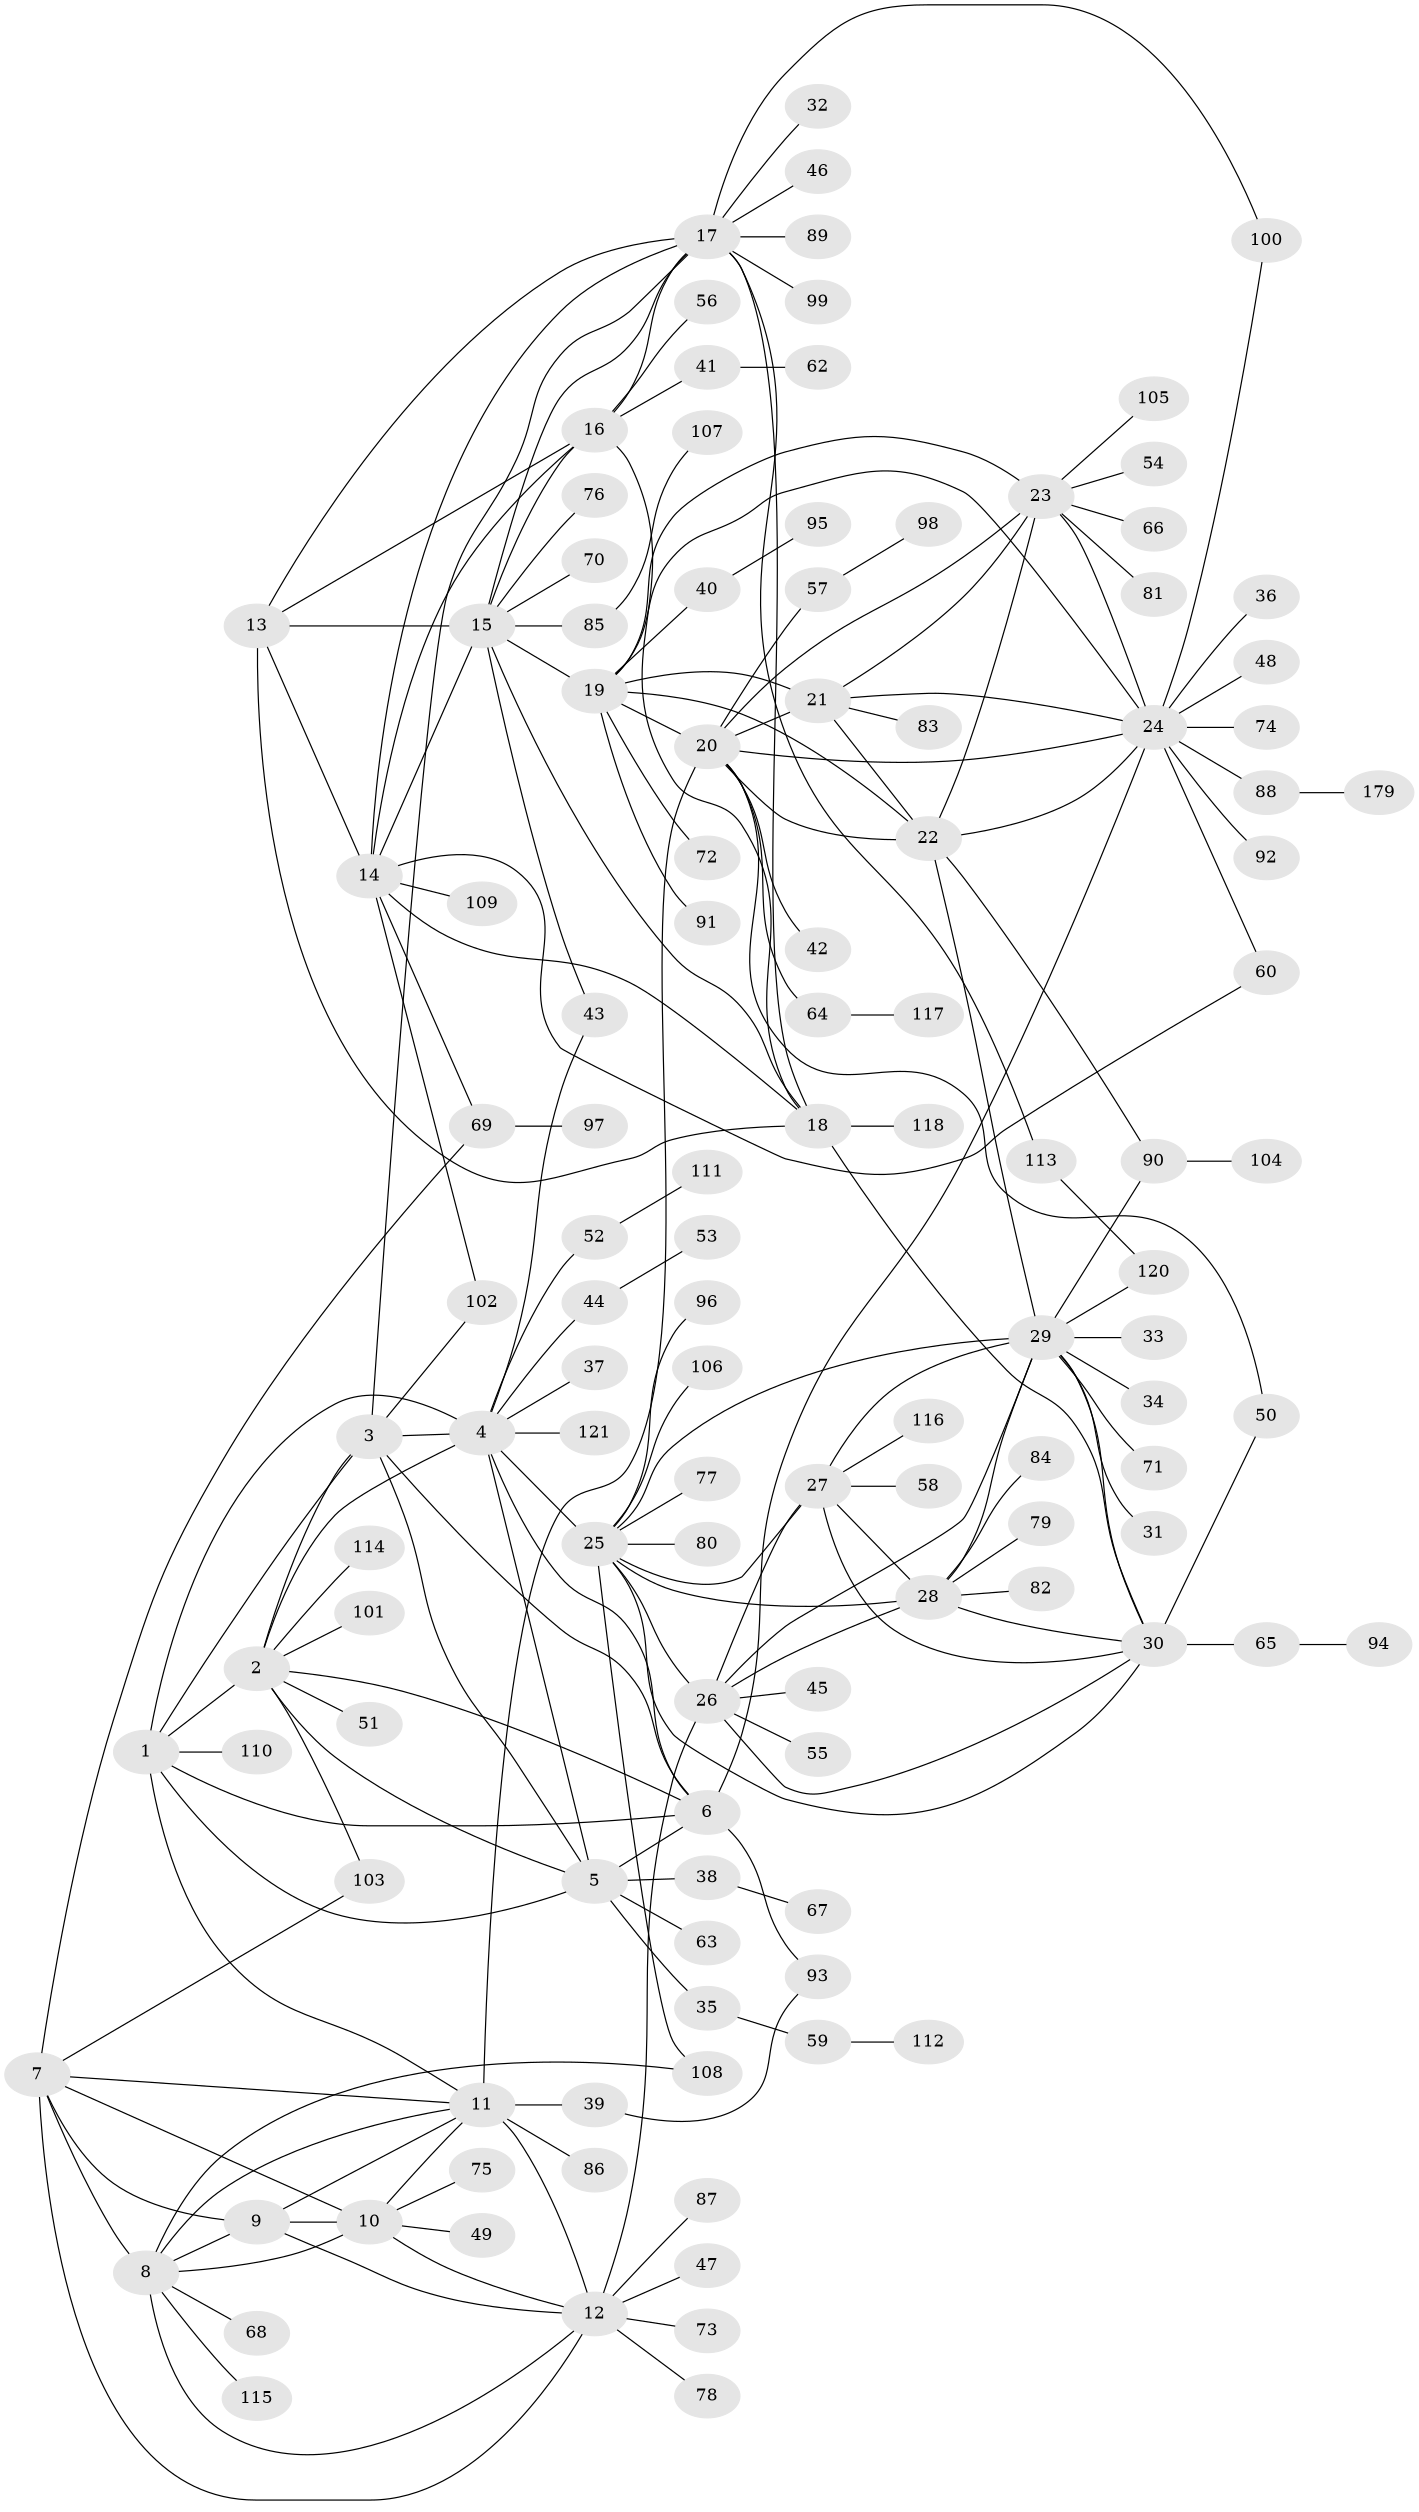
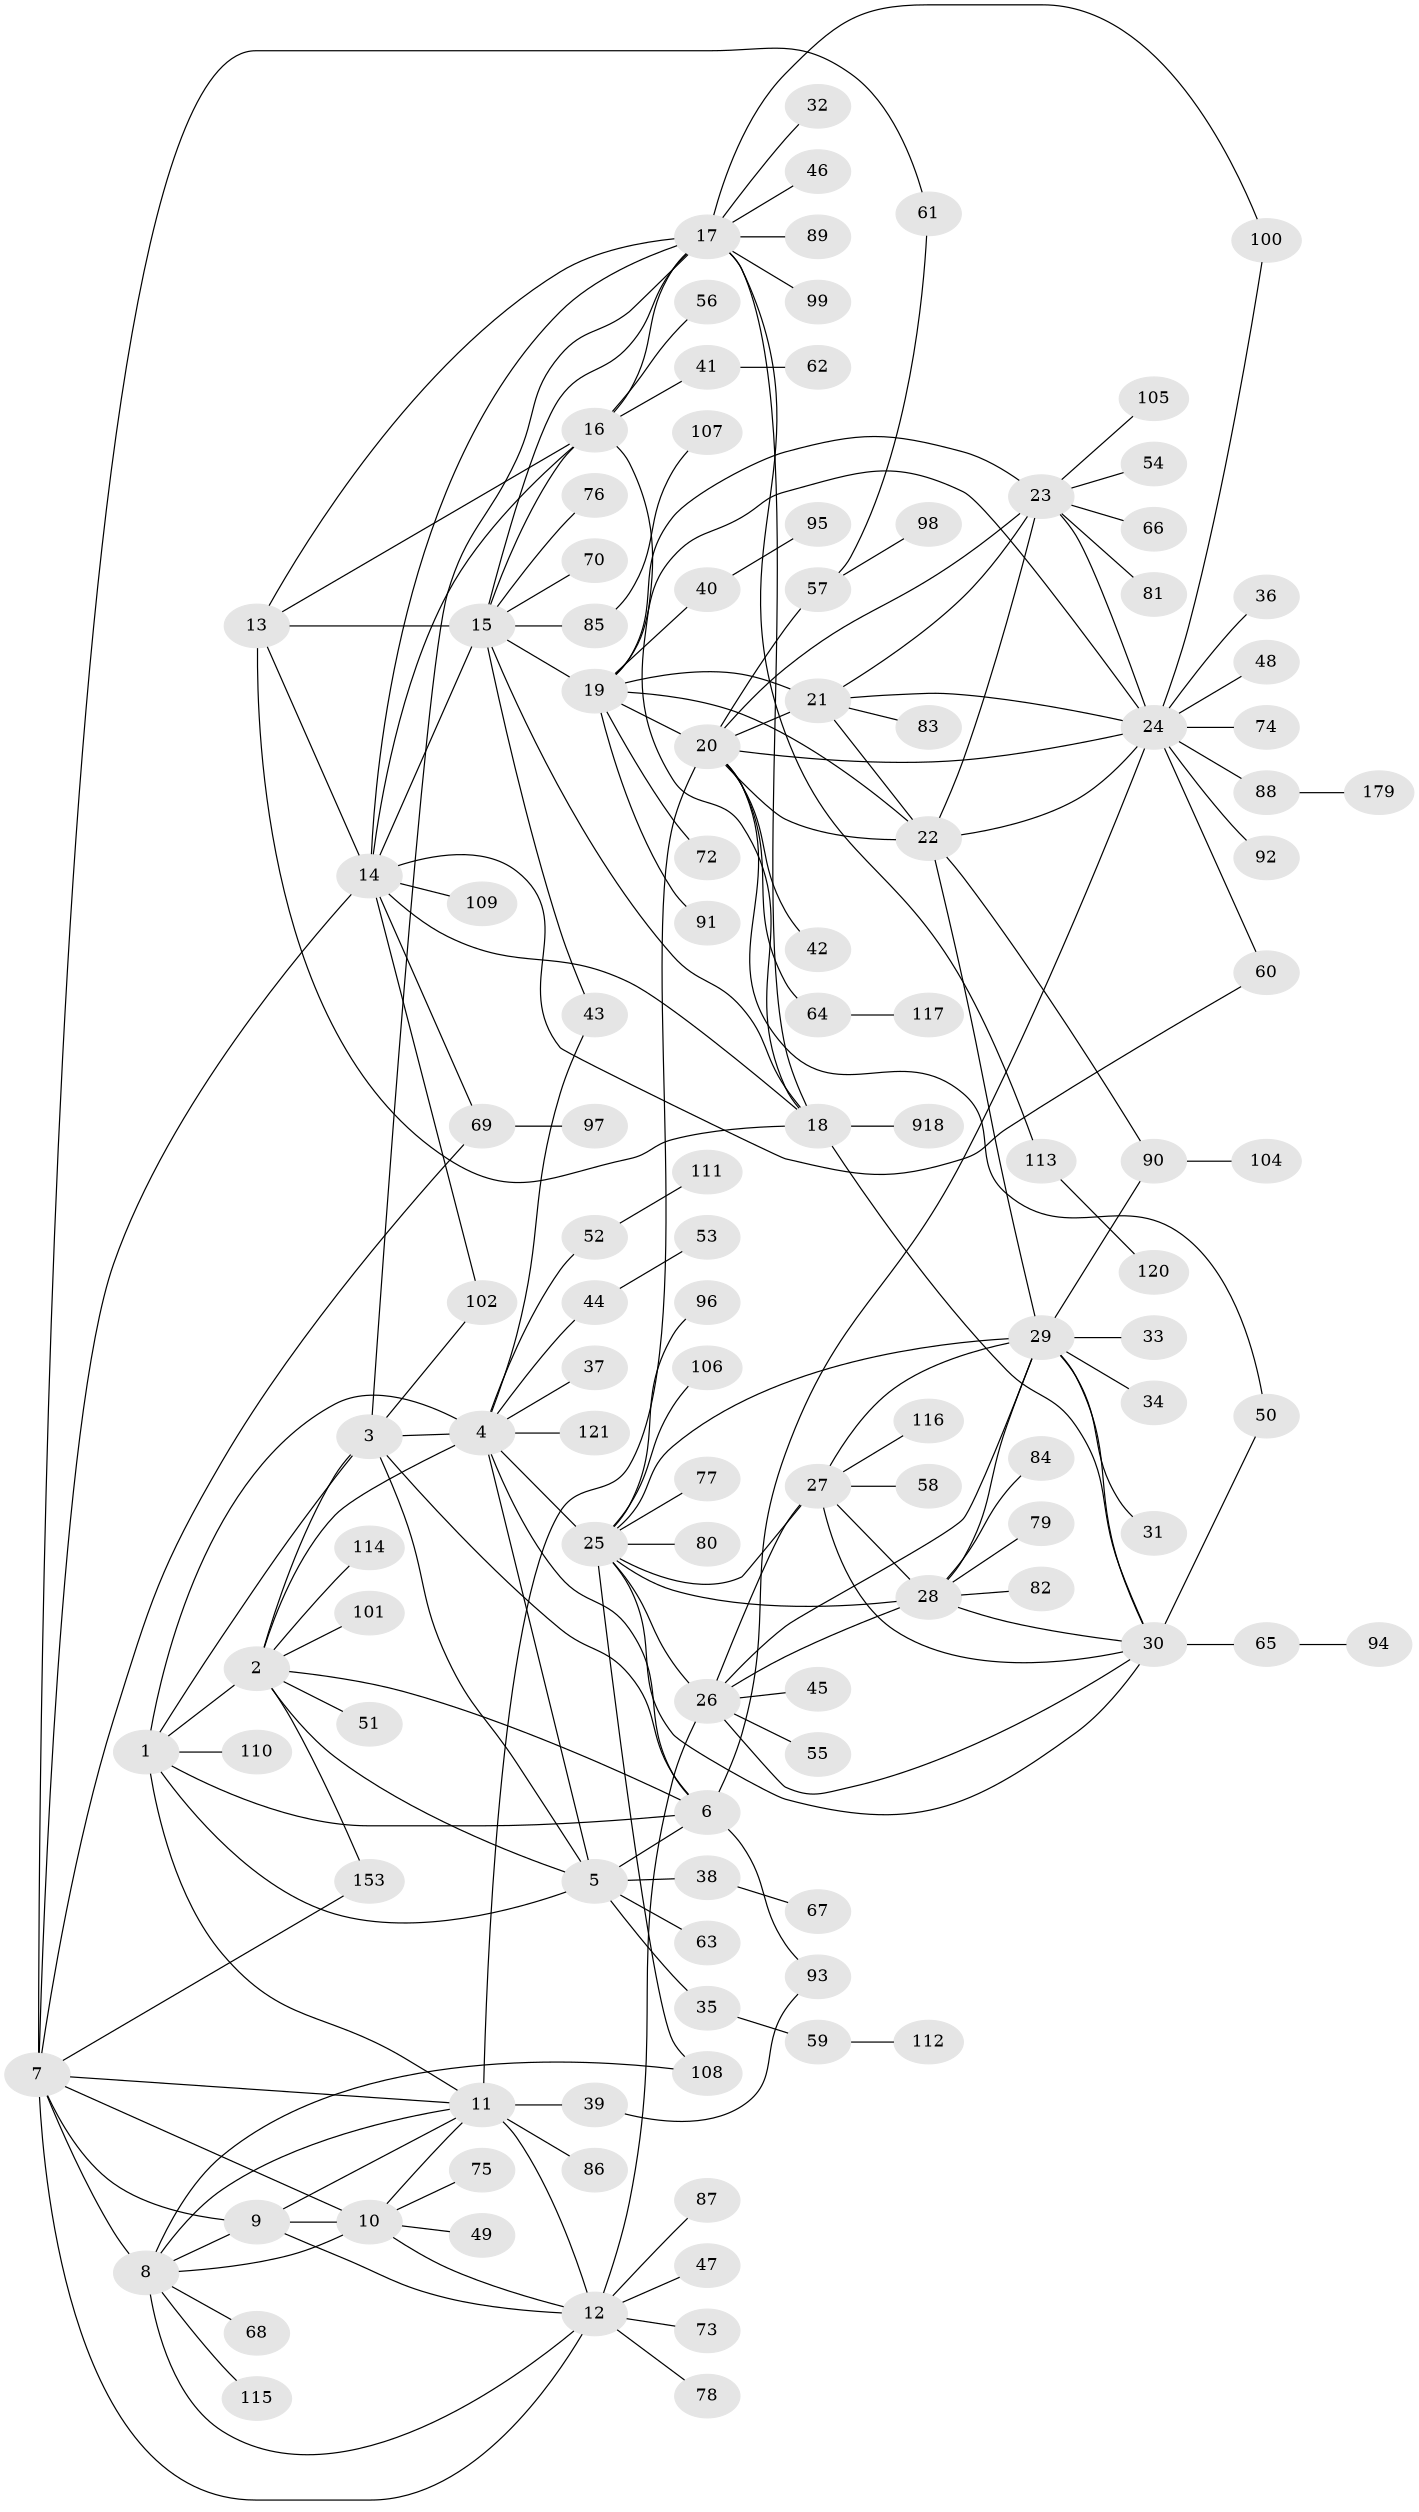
none -> (929, 214)
(929, 1126) -> (929, 1126)
(1097, 1305) -> none
none -> (80, 1436)
(1154, 1468) -> none
(369, 1881) -> (369, 1881)
